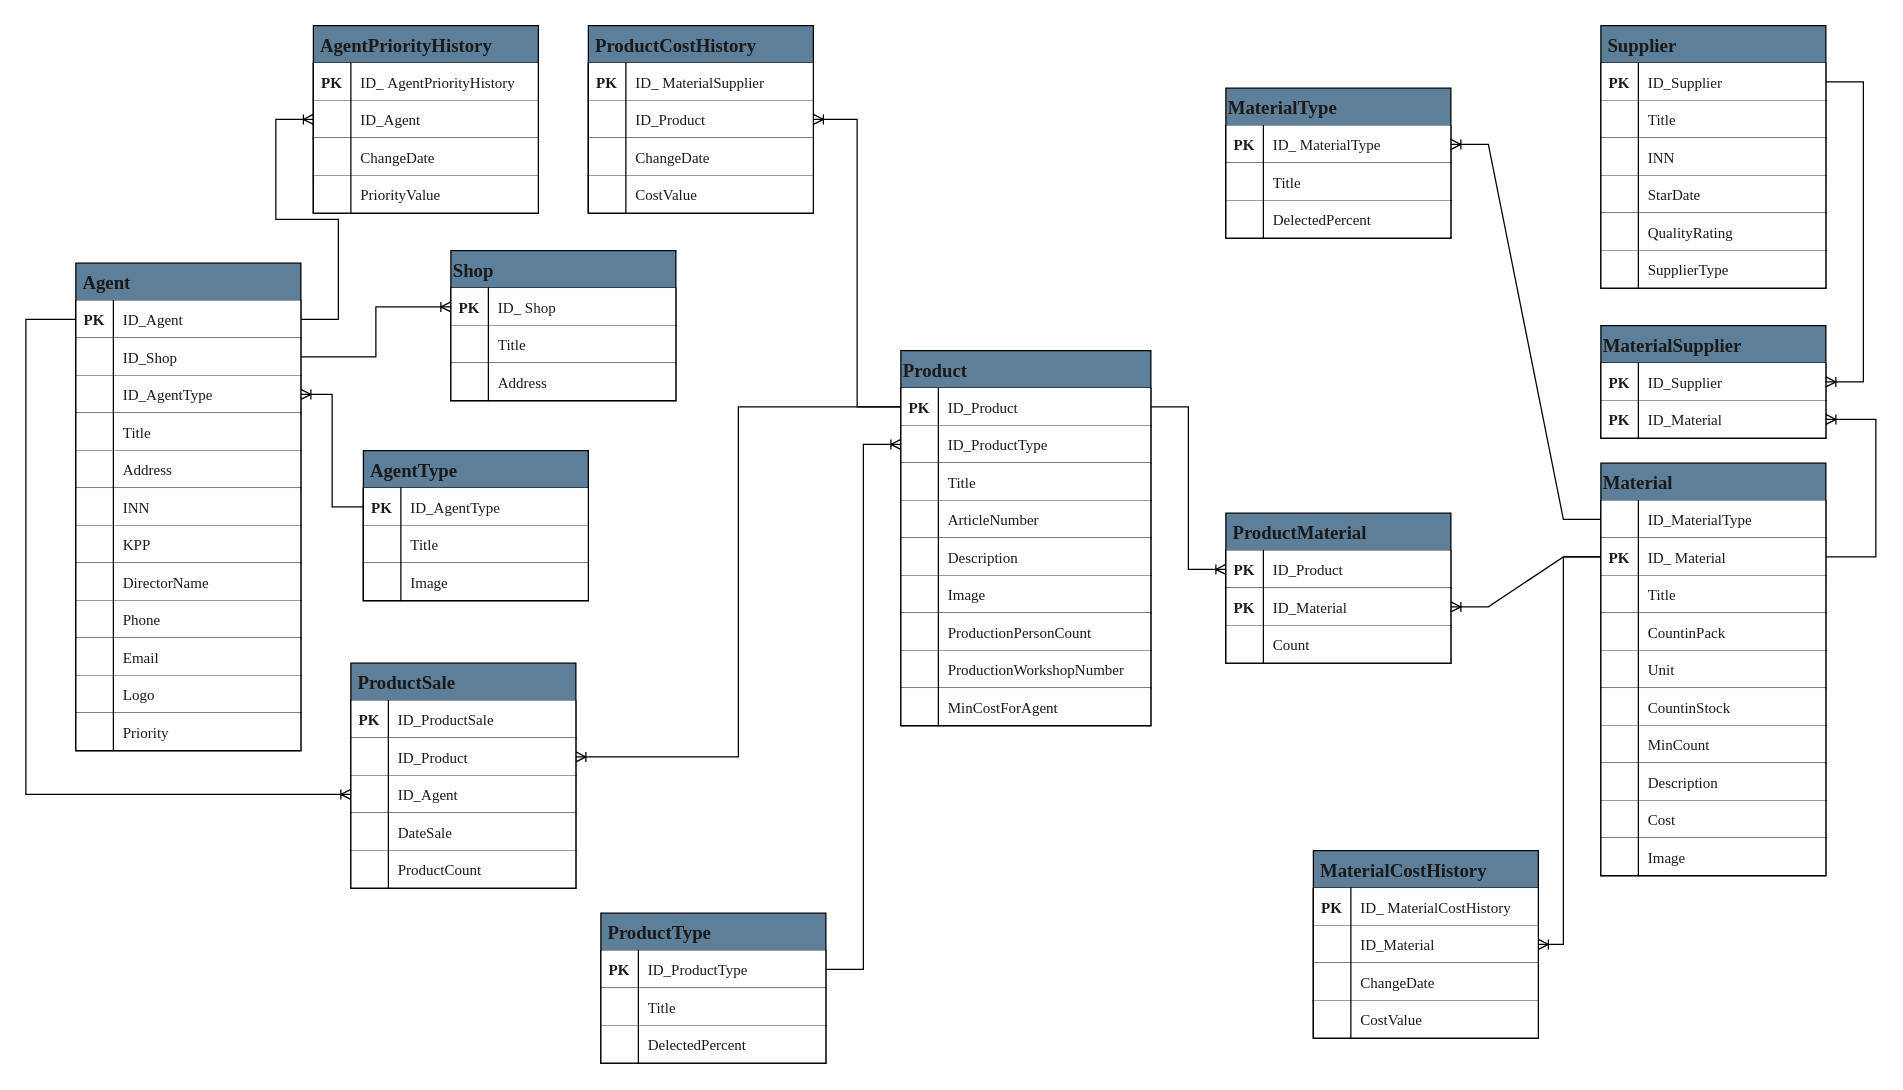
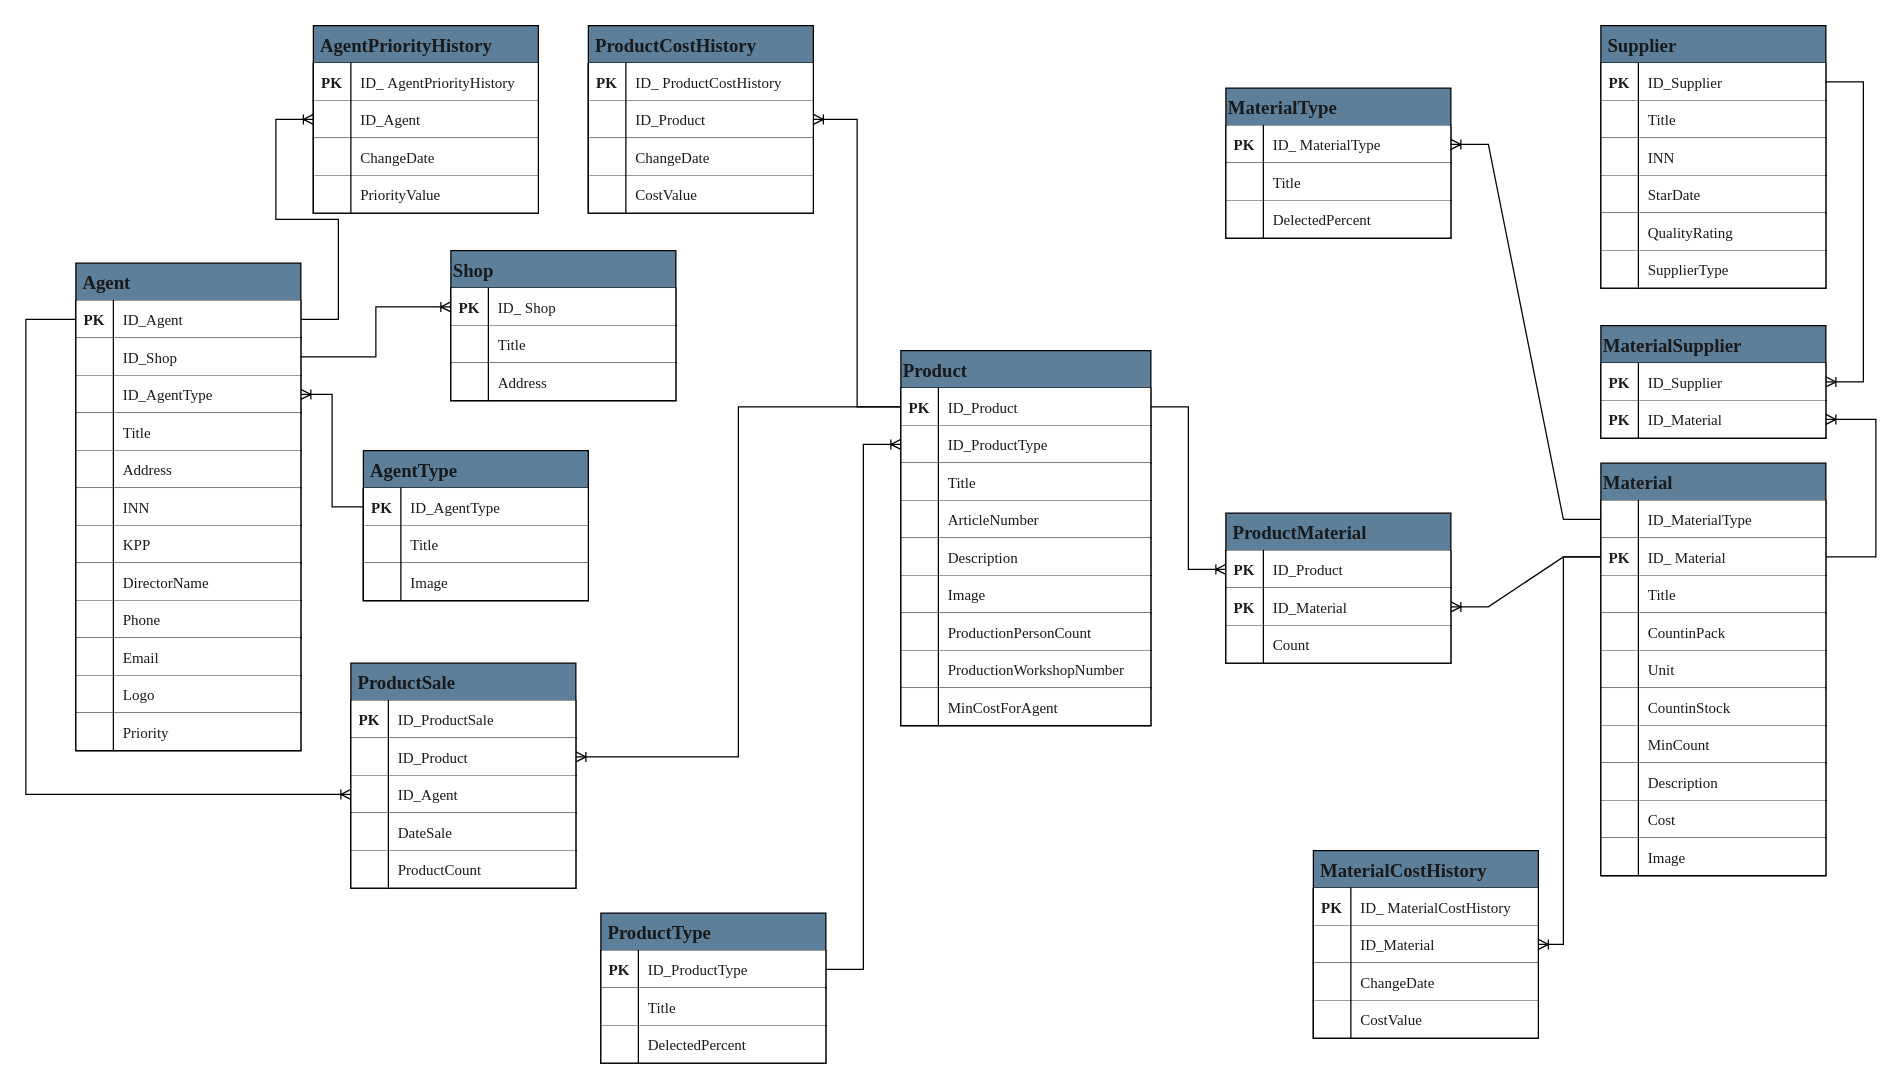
(711, 83) -> (725, 83)
